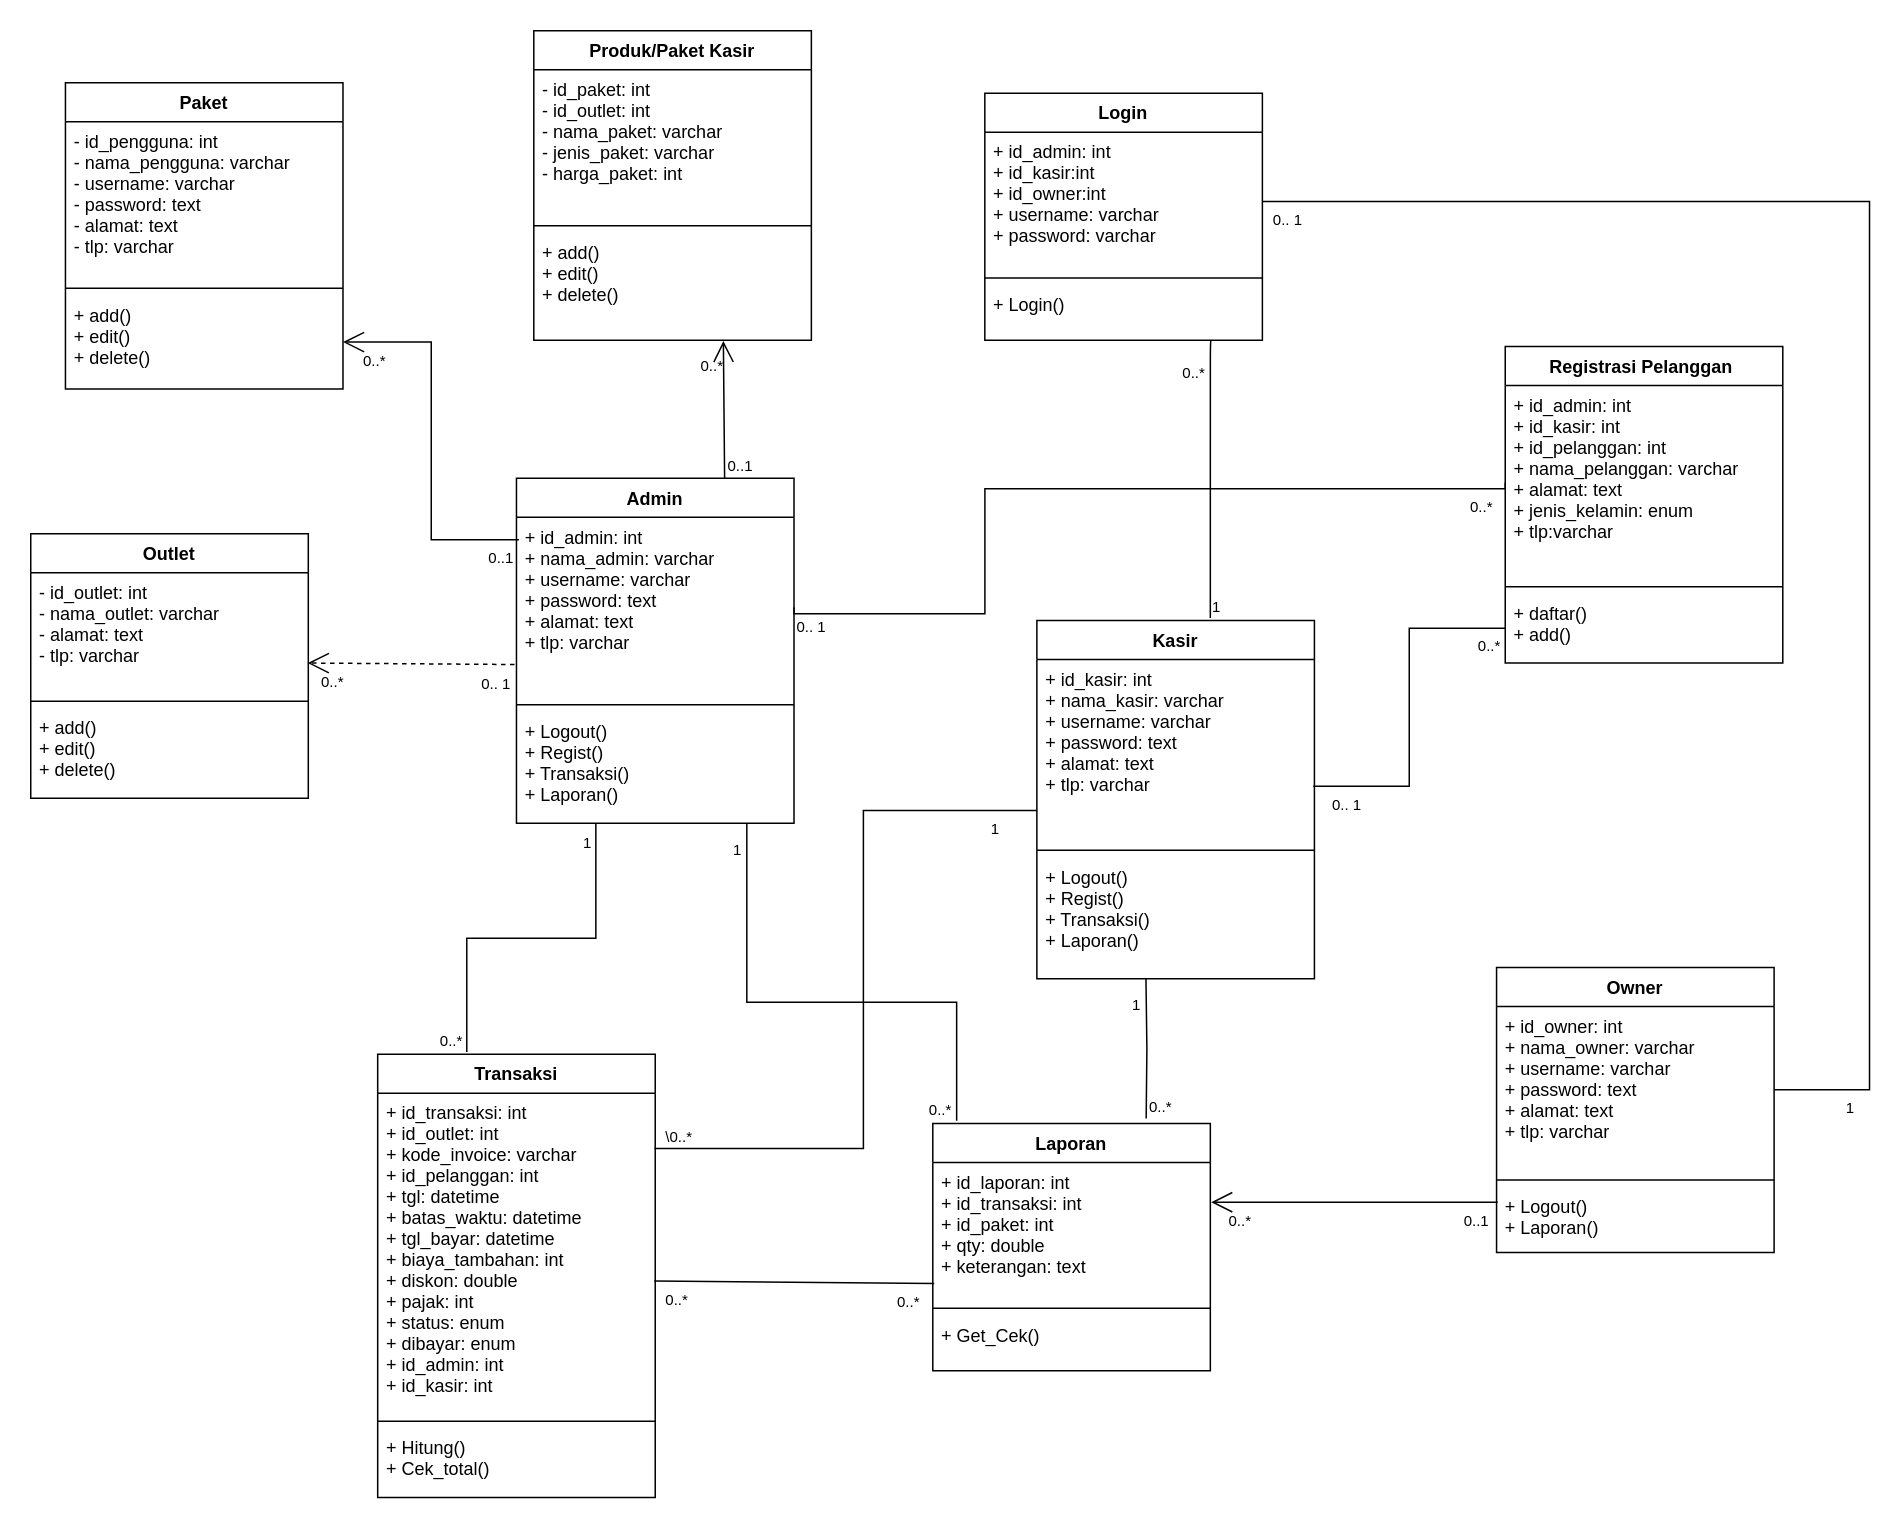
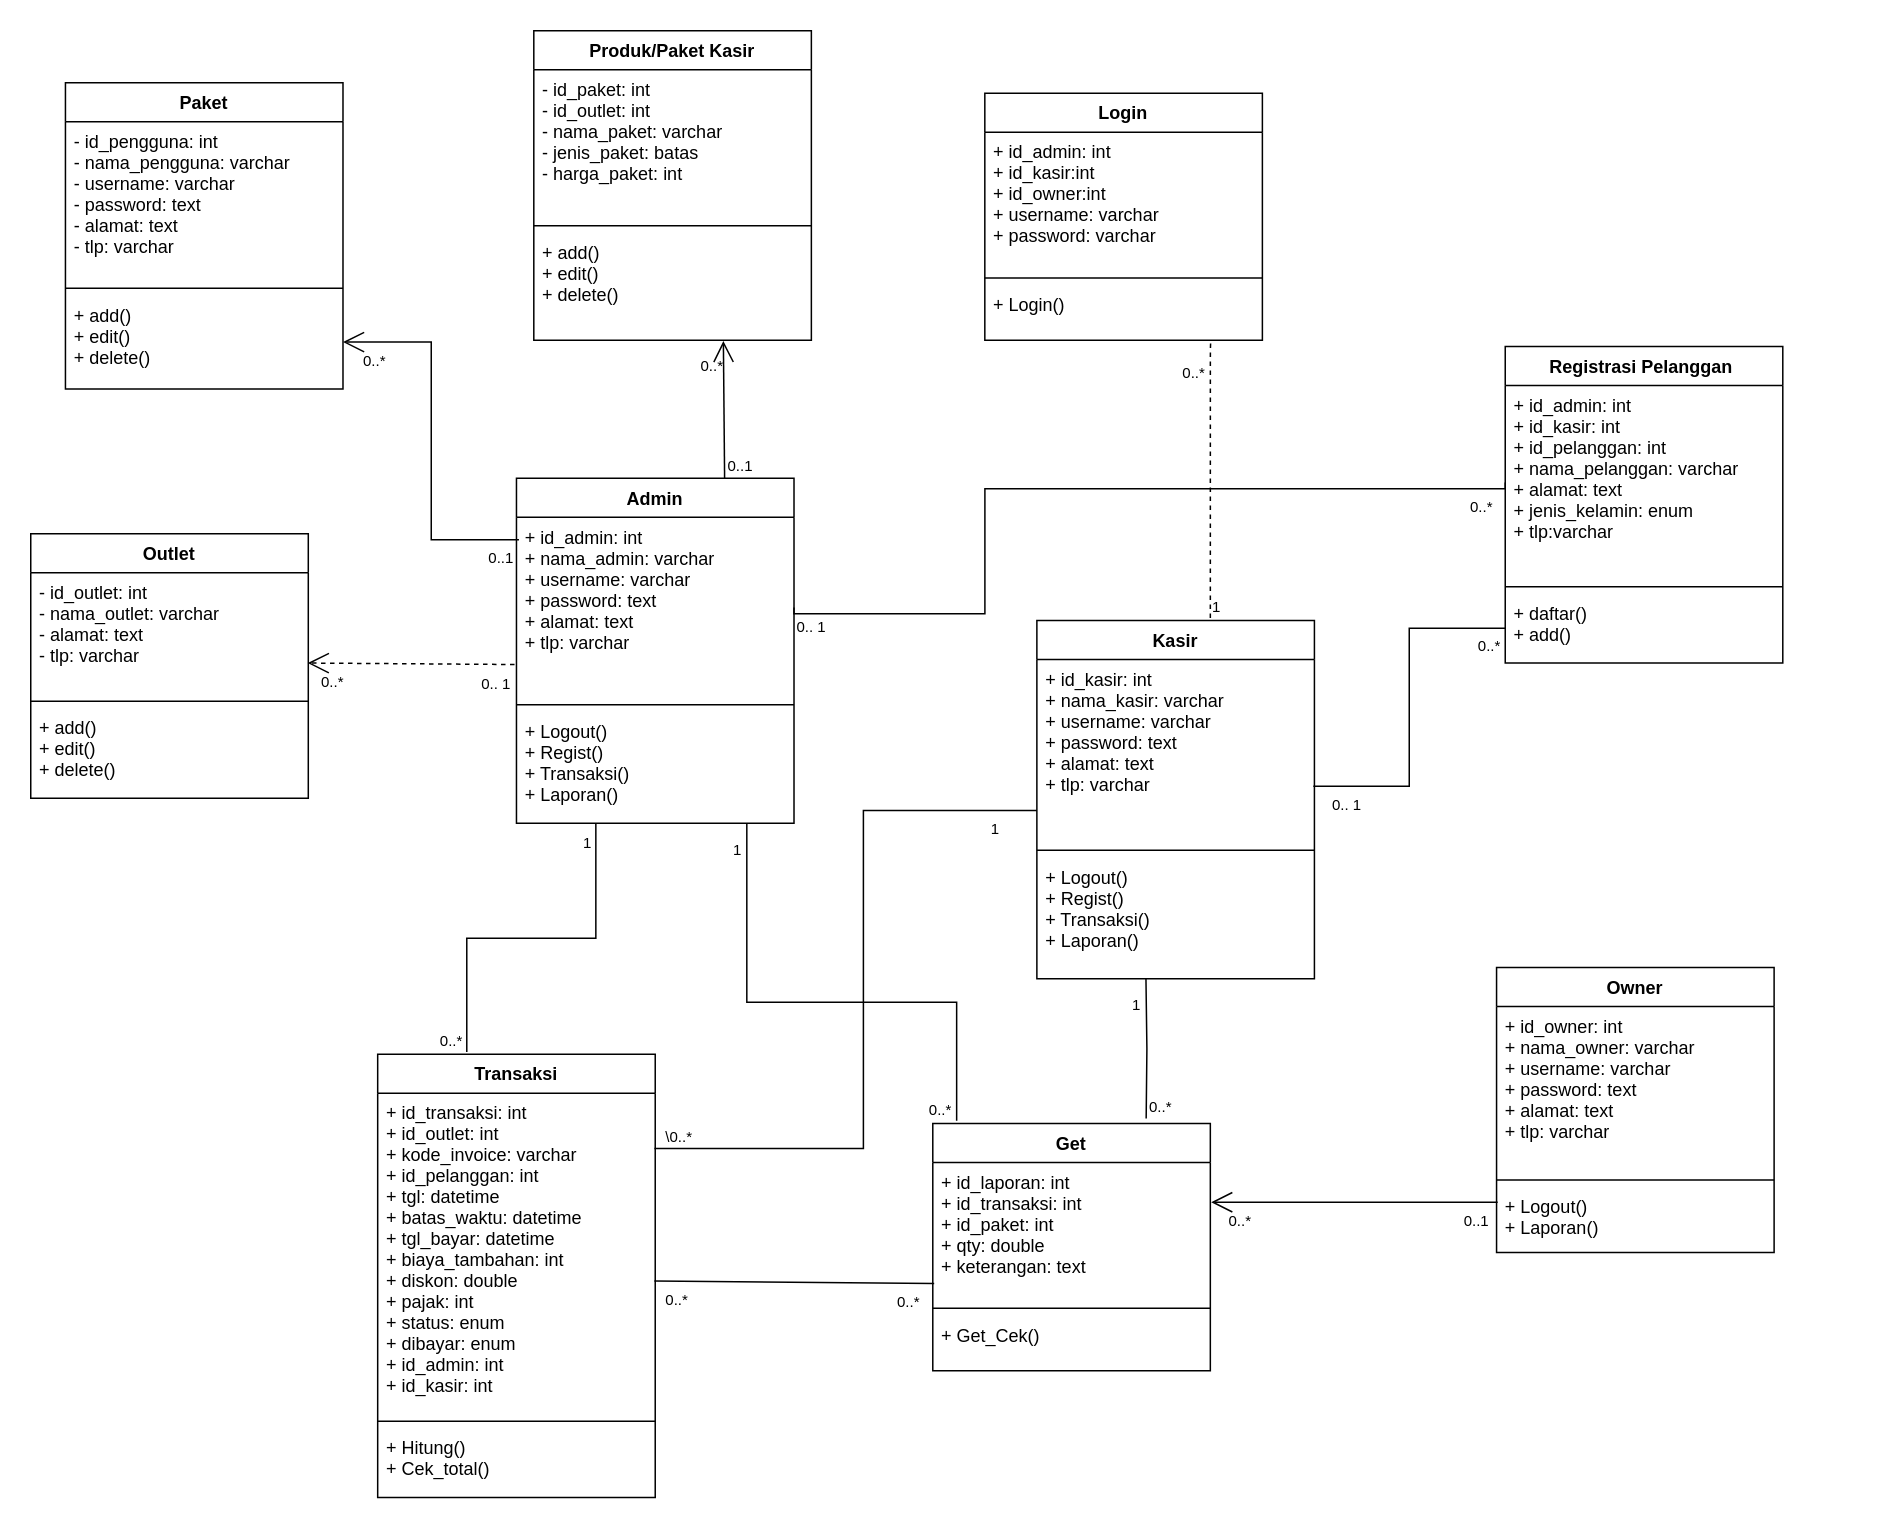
(606, 90) -> (606, 90)
(1870, 390) -> none
(1210, 481) -> (1210, 481)
(1071, 1144) -> (1071, 1144)
